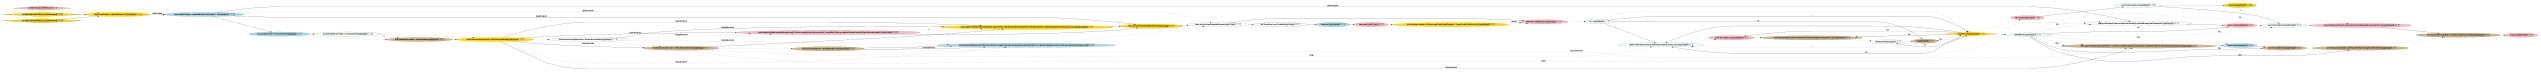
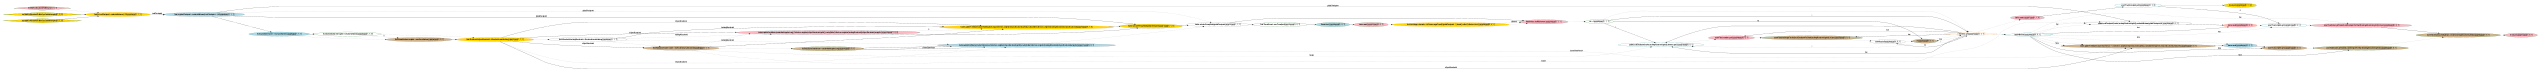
(1971, 34) -> (1971, 34)
